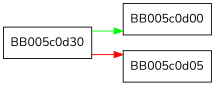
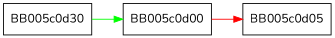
(103, 55) -> (223, 19)
